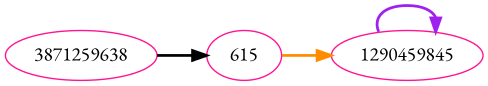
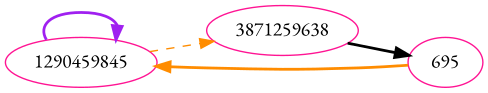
none -> (175, 48)
(244, 55) -> (445, 62)
